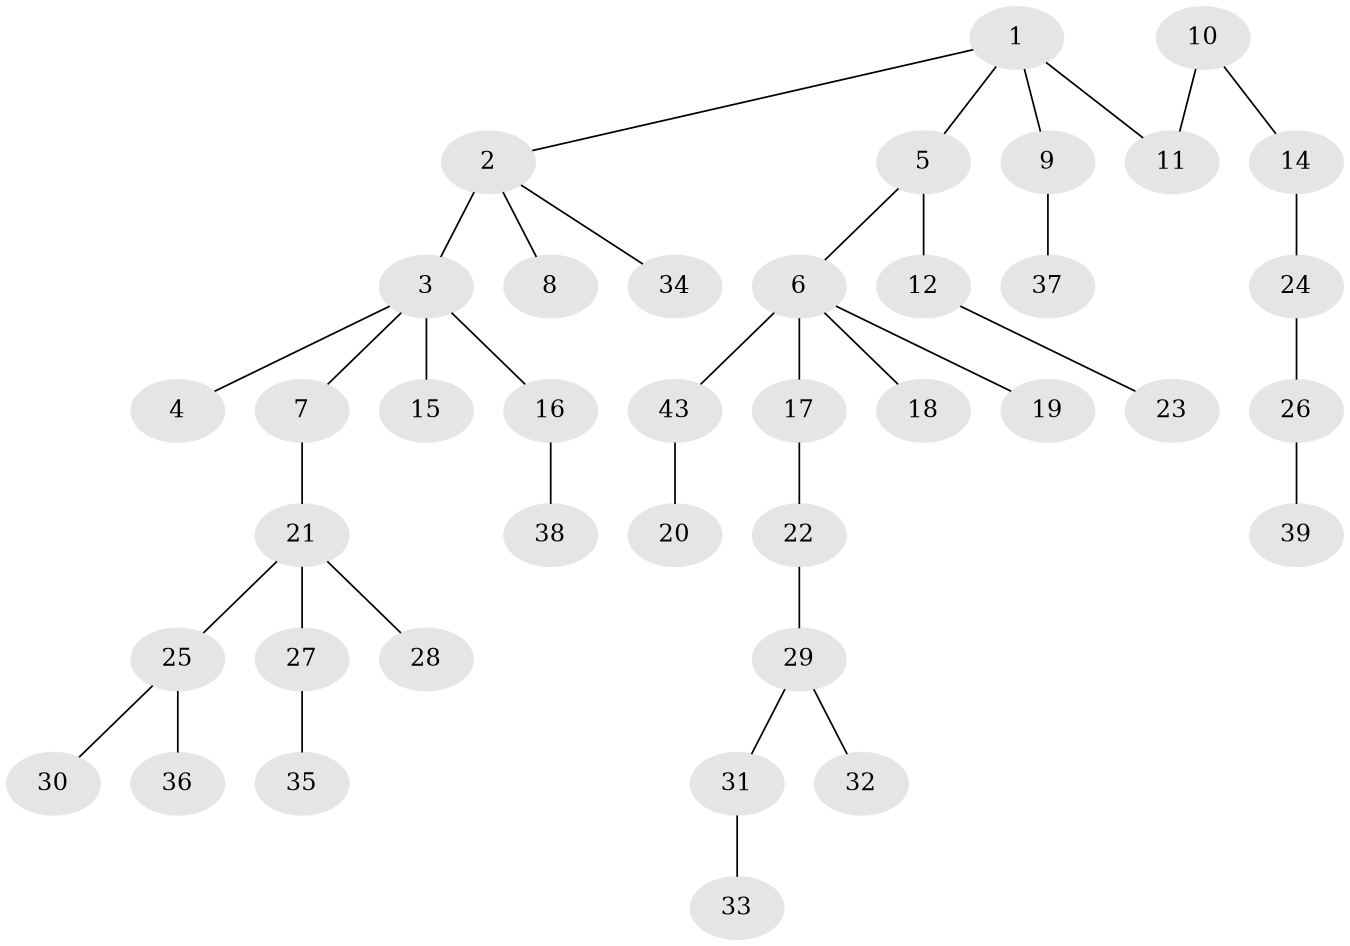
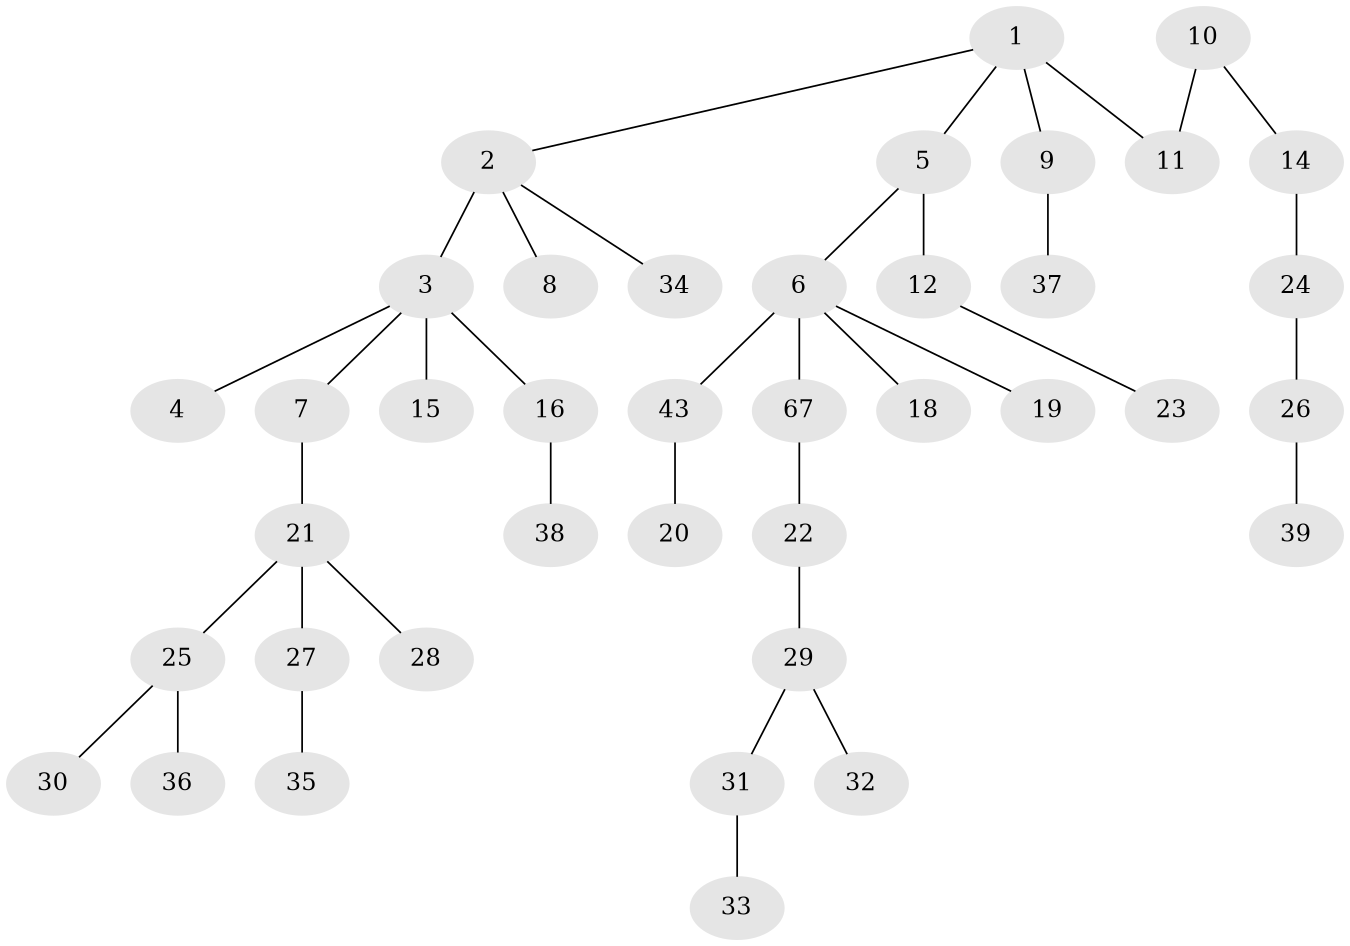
(799, 411) -> (799, 411)
